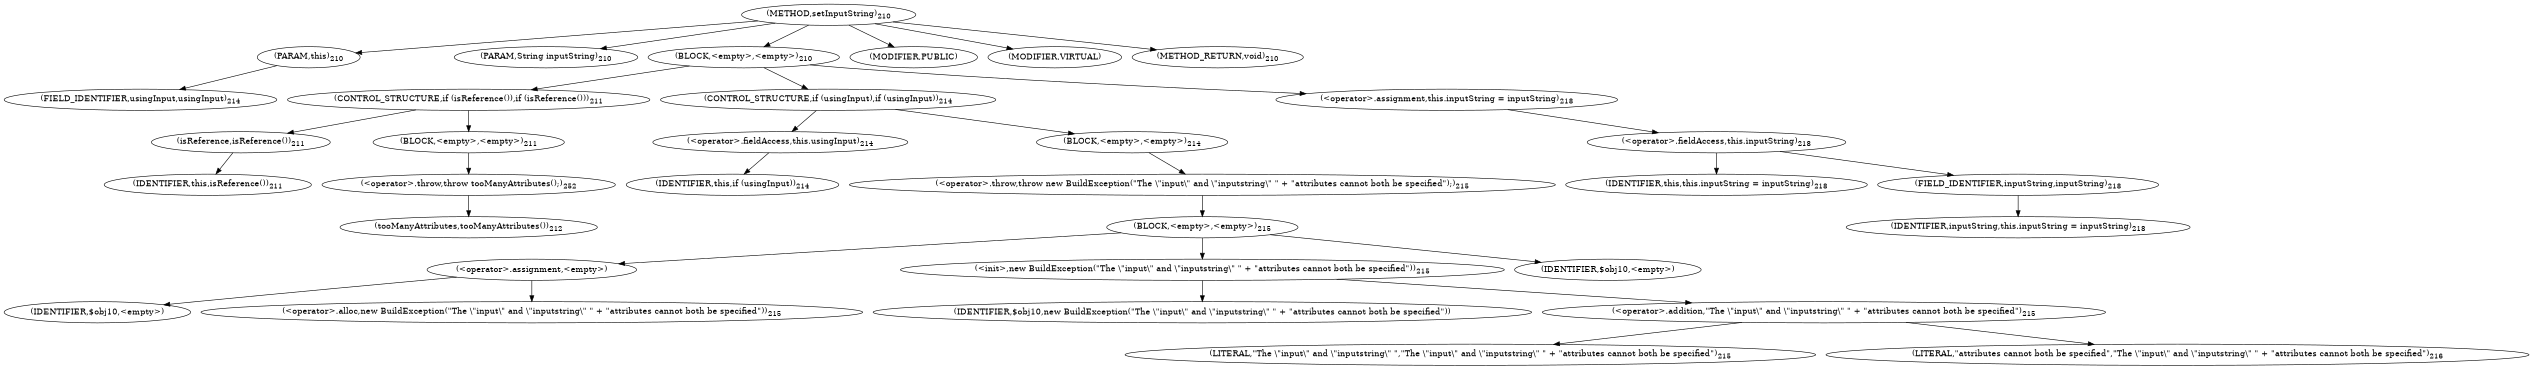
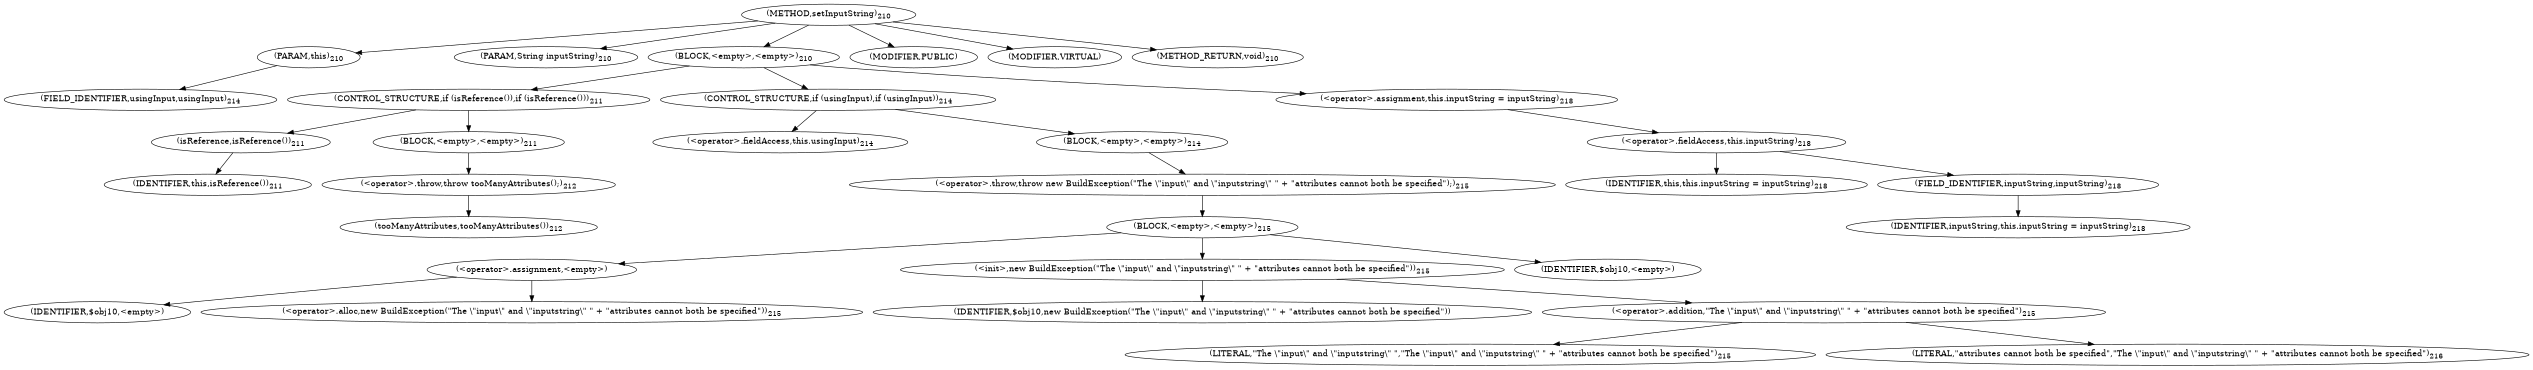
(570, 184) -> (570, 184)
(733, 185) -> none
